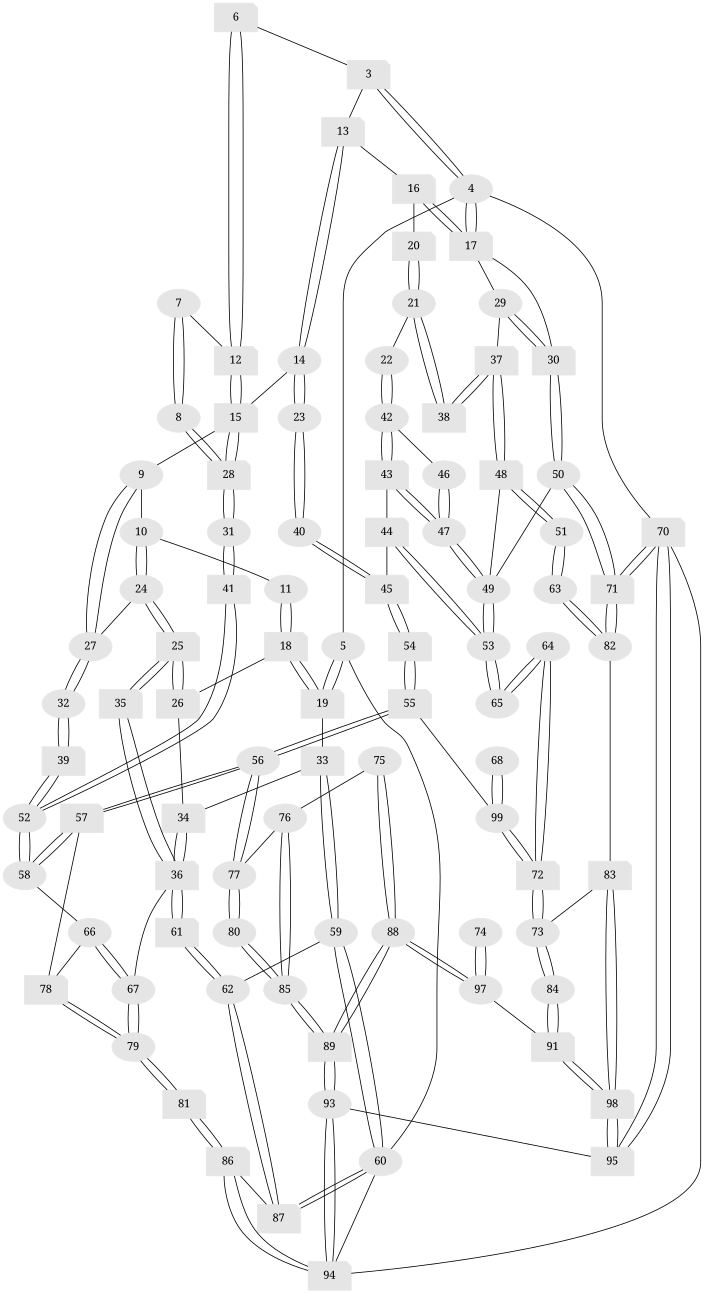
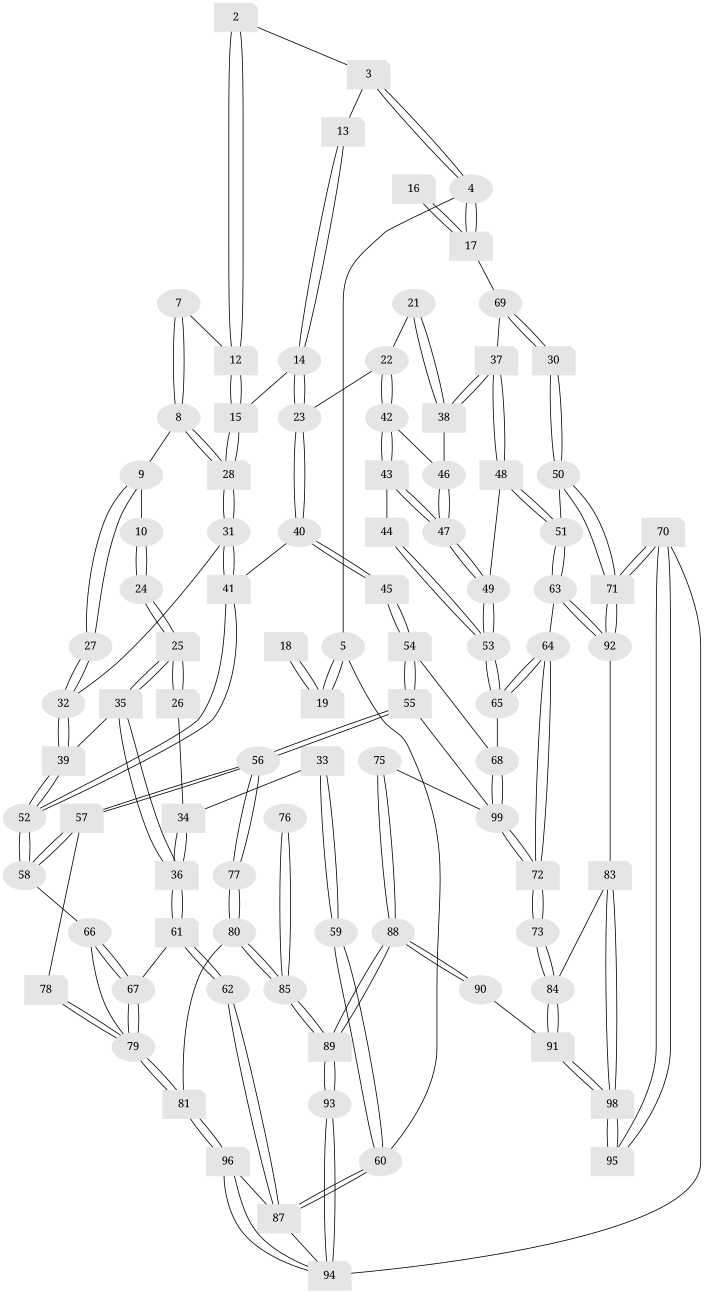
(236, 17) -> (236, 17)
(379, 161) -> none
(414, 246) -> none
(533, 295) -> none
(501, 303) -> (501, 303)
(602, 335) -> none
none -> (349, 386)
none -> (444, 447)
(186, 448) -> (160, 447)
(524, 532) -> (560, 504)
none -> (266, 559)
(387, 561) -> none
(286, 589) -> none
(116, 618) -> none
none -> (552, 618)
none -> (151, 629)
(610, 647) -> (610, 647)
(238, 672) -> none
none -> (454, 705)
(323, 728) -> none
none -> (92, 733)
none -> (497, 733)
(334, 789) -> (439, 790)
(260, 847) -> none
(572, 906) -> (581, 933)
(144, 930) -> (155, 962)
(481, 933) -> none
(69, 961) -> (101, 993)
(276, 964) -> none
(481, 990) -> (481, 990)
none -> (189, 1013)
(470, 1133) -> none
(228, 1161) -> (228, 1161)
(355, 1218) -> (304, 1247)
